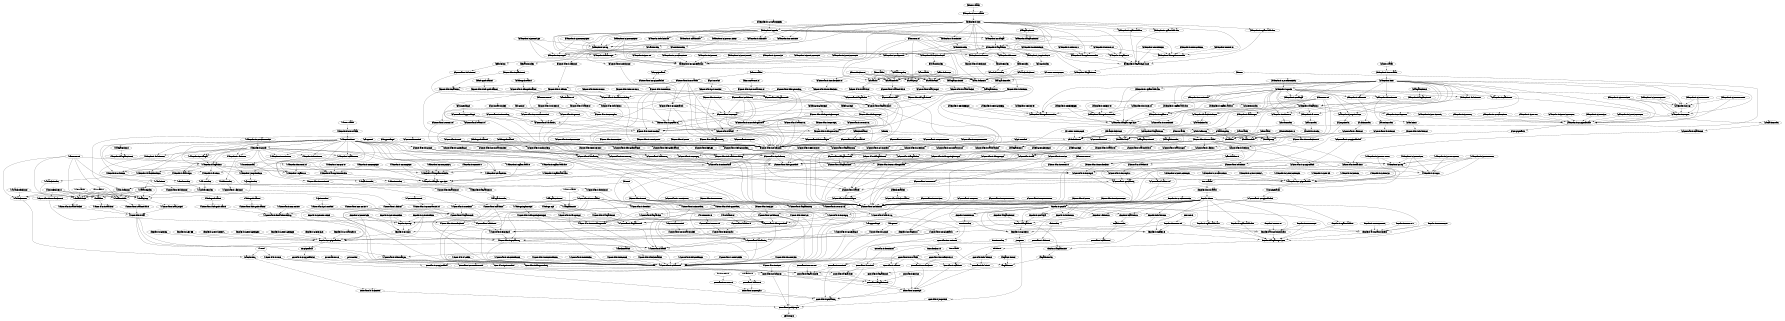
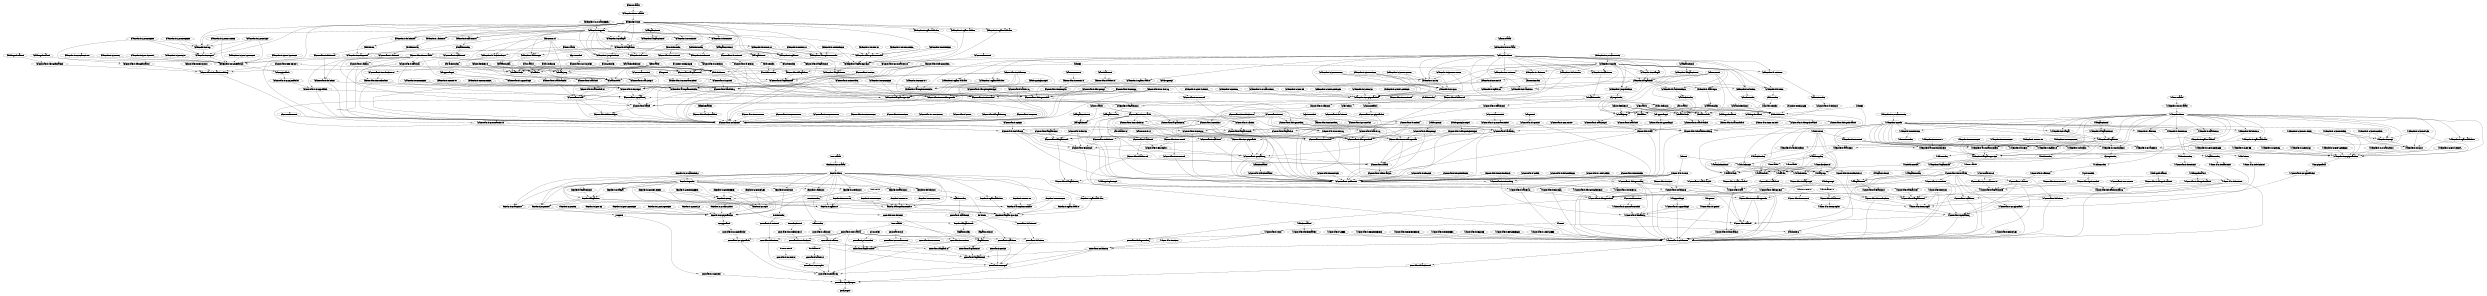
(642, 56) -> none
none -> (642, 59)
(1002, 81) -> none
(1092, 168) -> none
(785, 170) -> (1931, 145)
(318, 182) -> none
(113, 194) -> (1794, 160)
(1065, 215) -> (784, 190)
(214, 232) -> none
